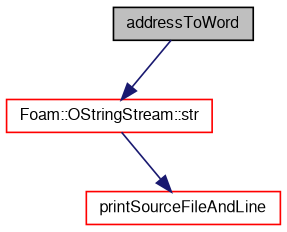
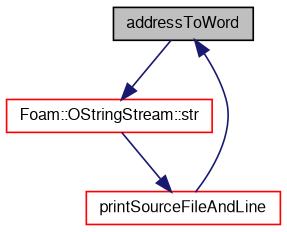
none -> (227, 124)
